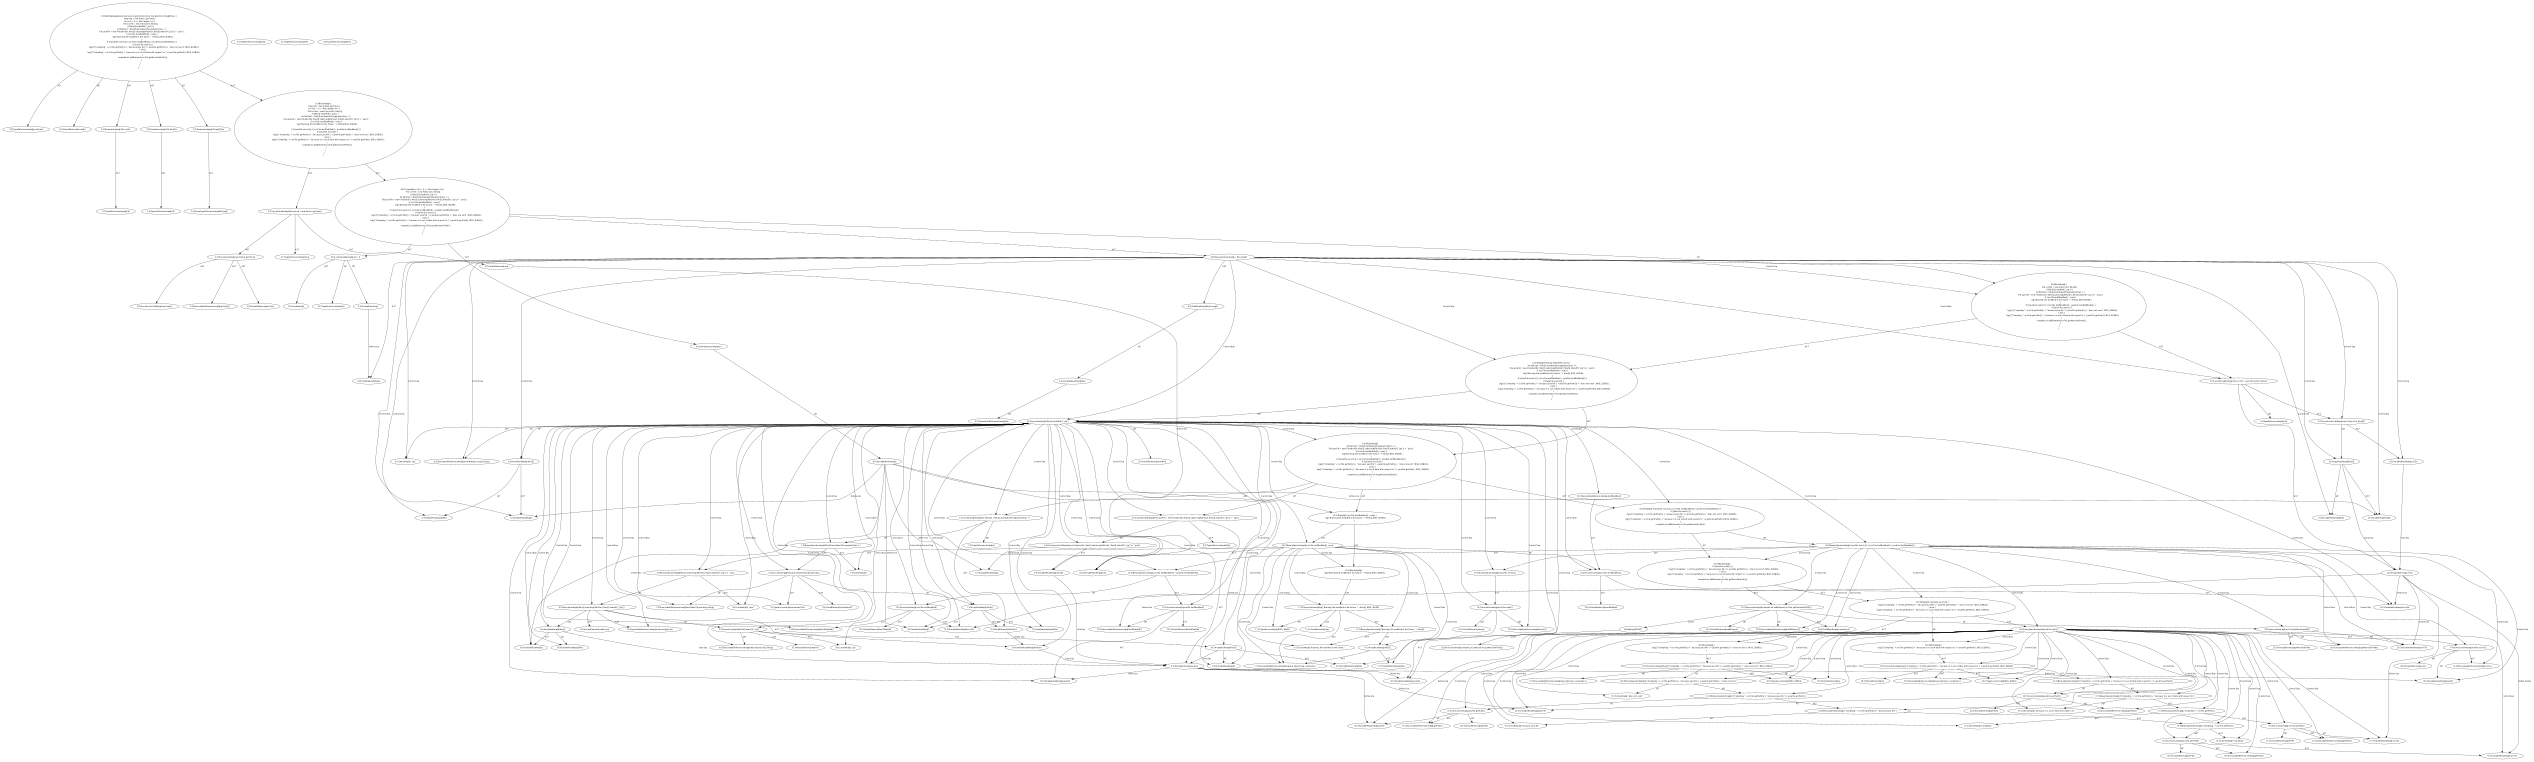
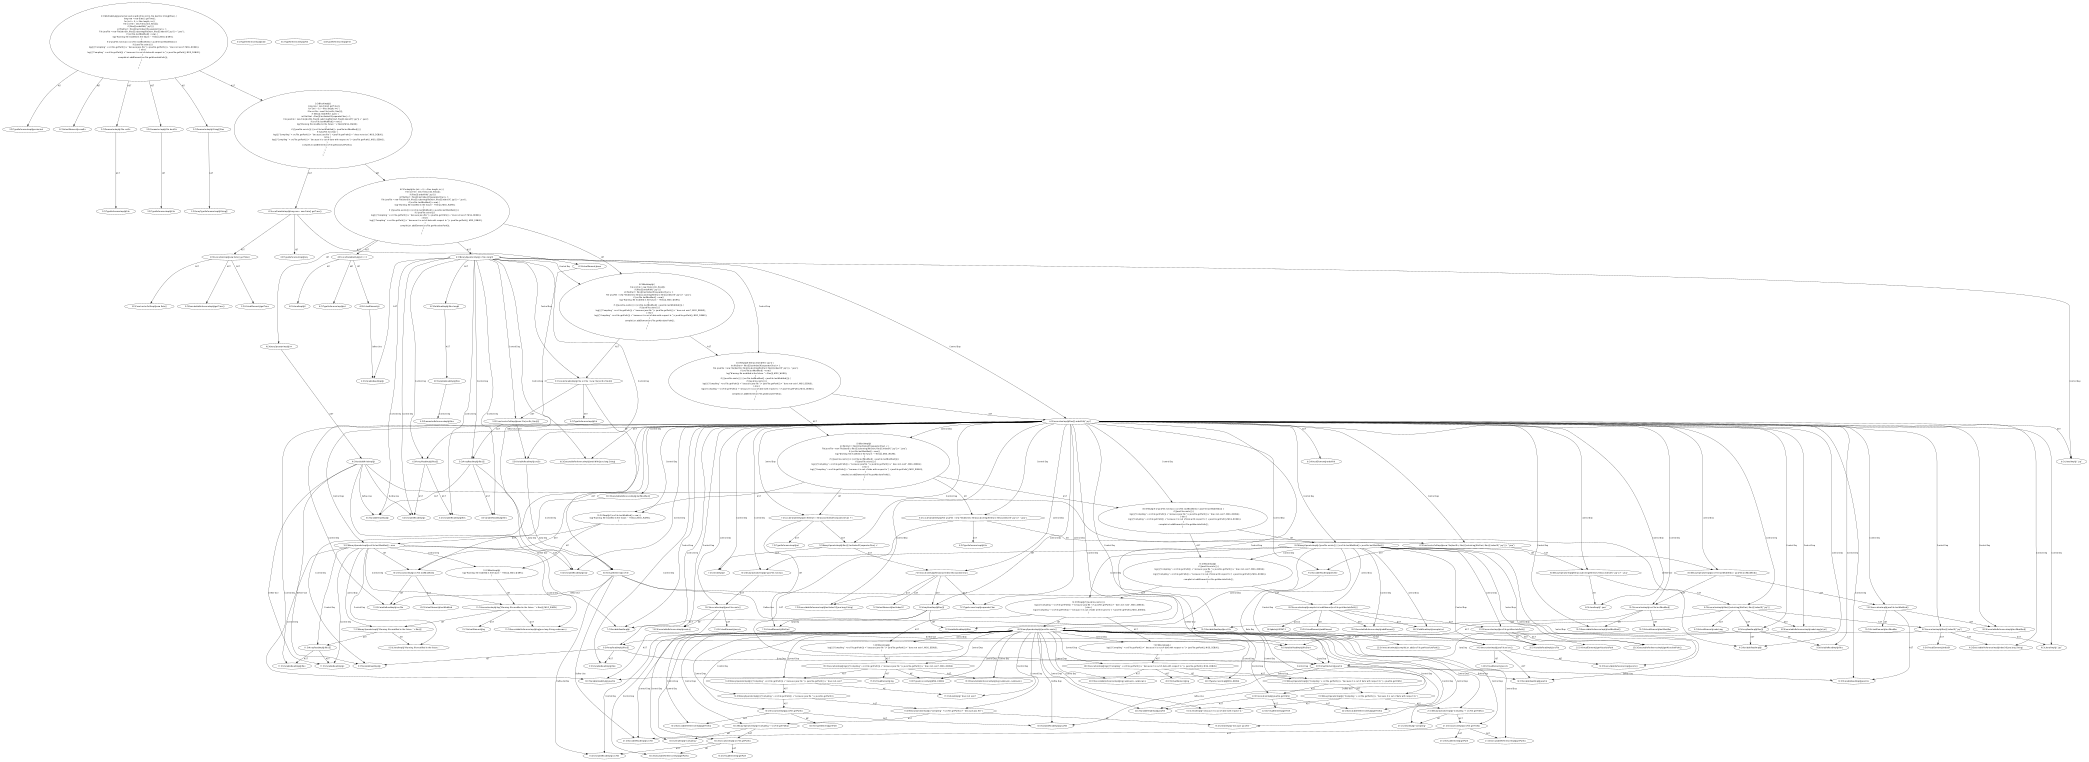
(1010, 414) -> (445, 414)
(1273, 629) -> none
(1905, 633) -> (1001, 650)
(1338, 658) -> (323, 656)
